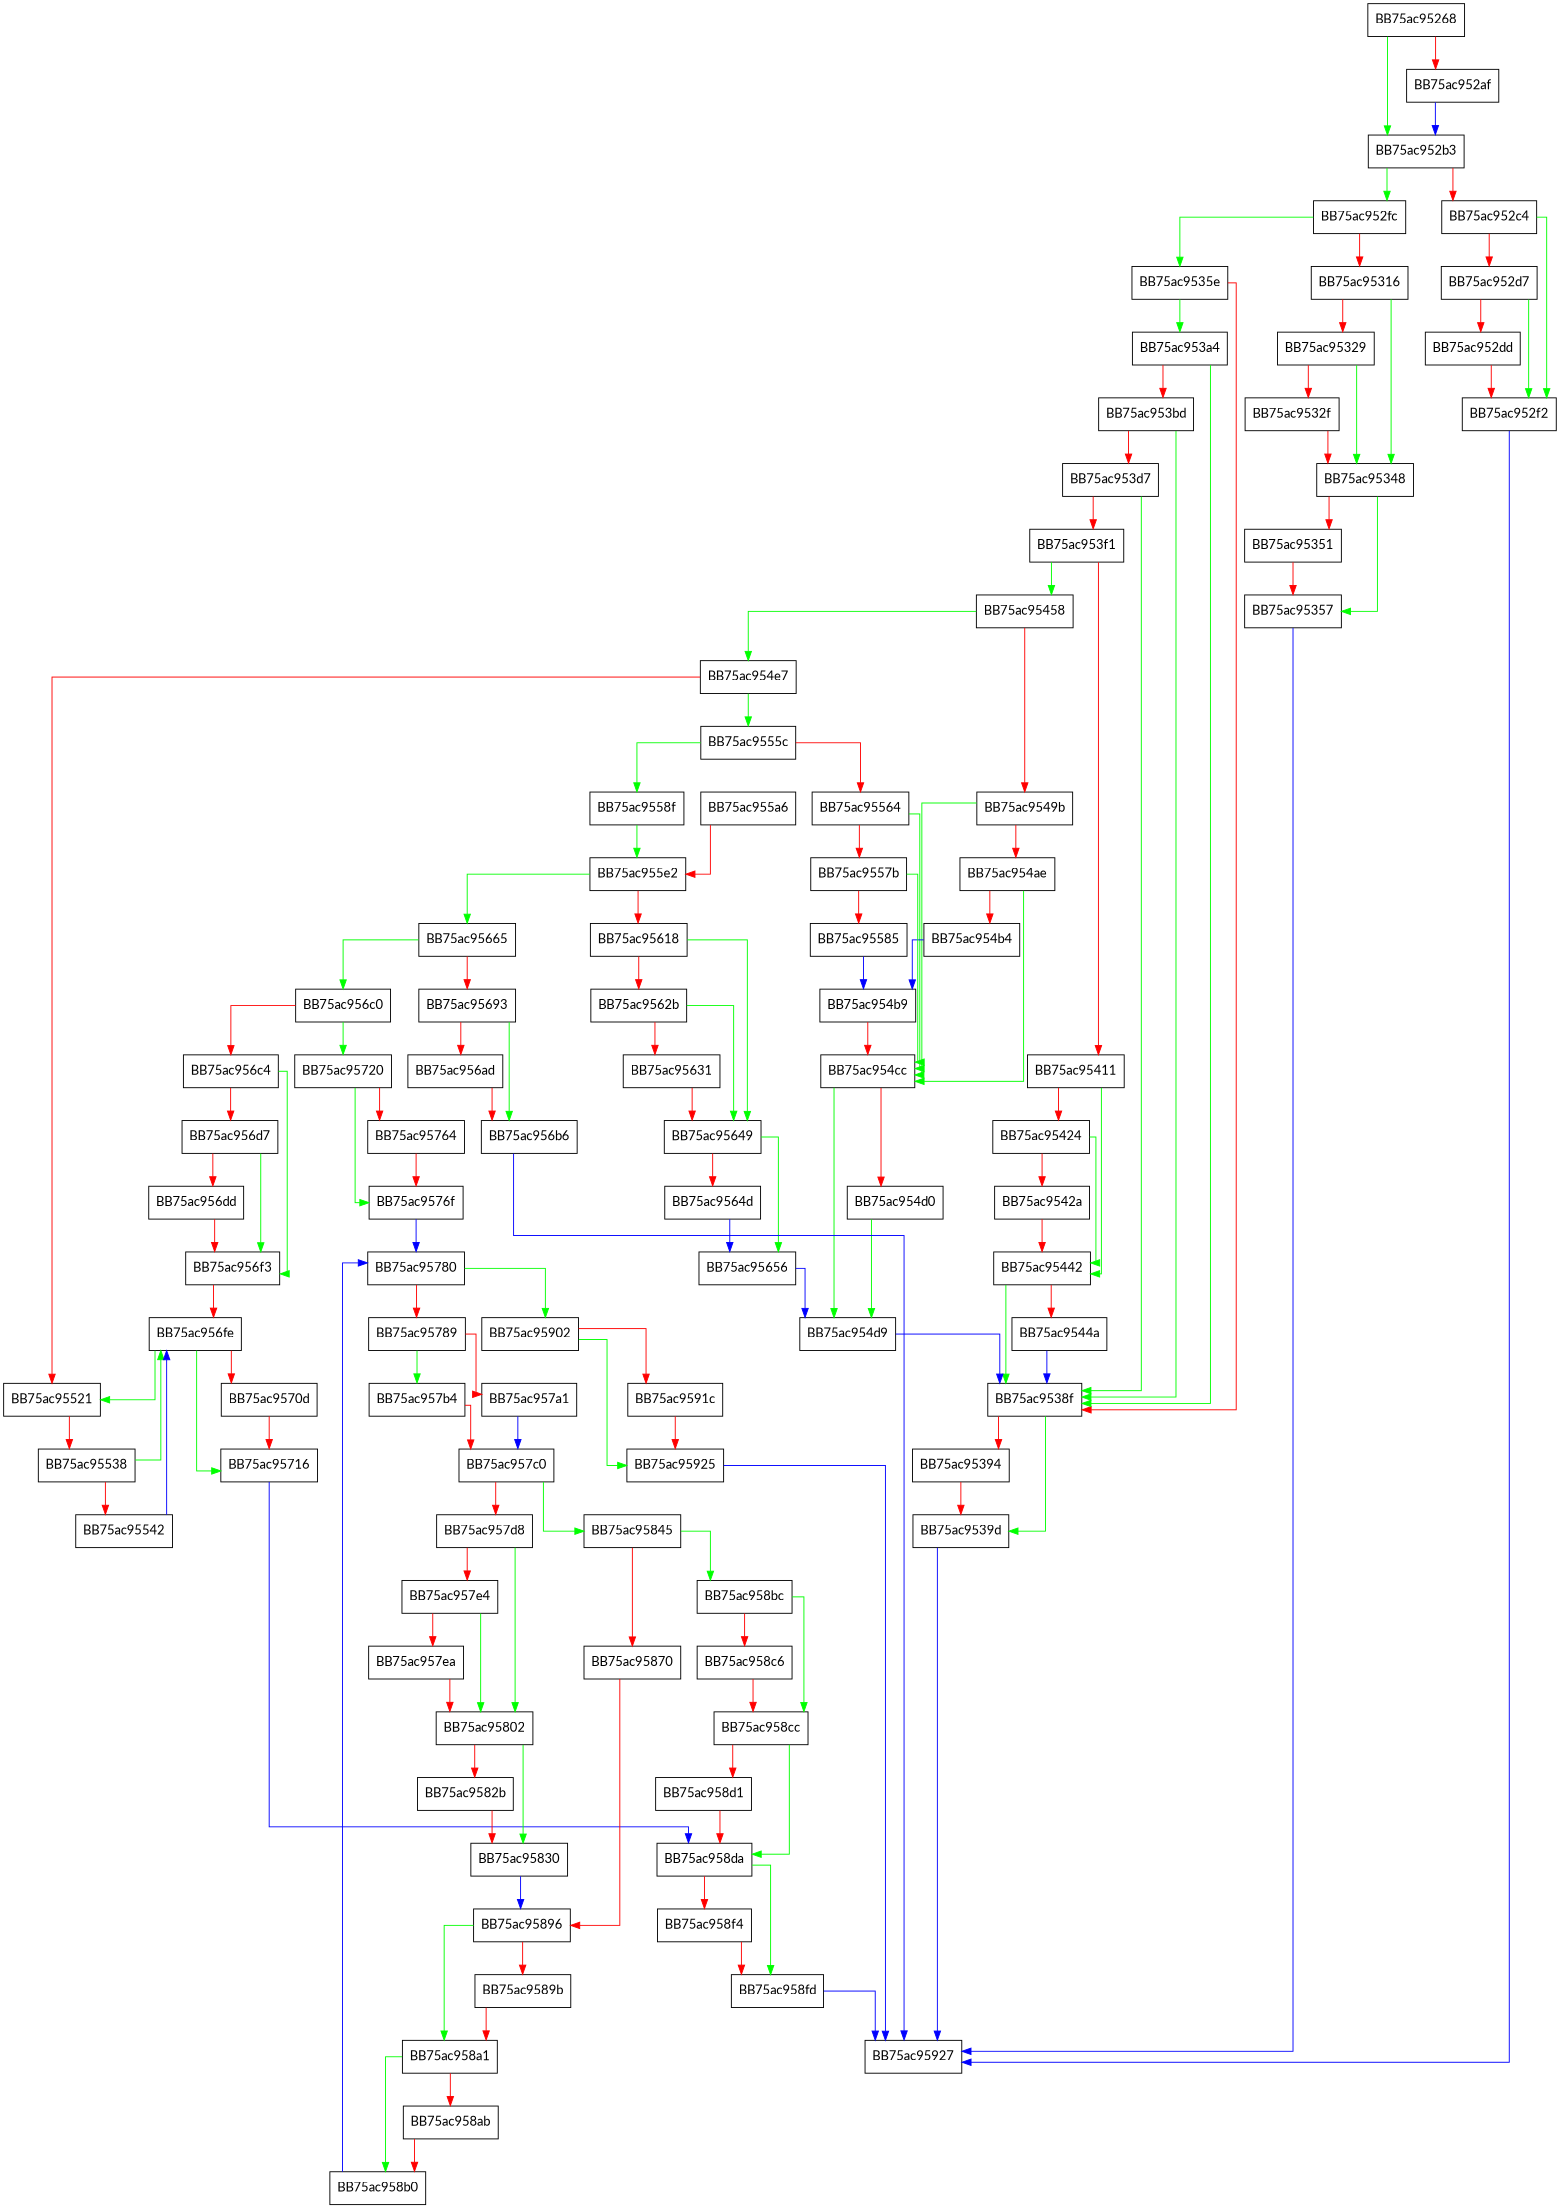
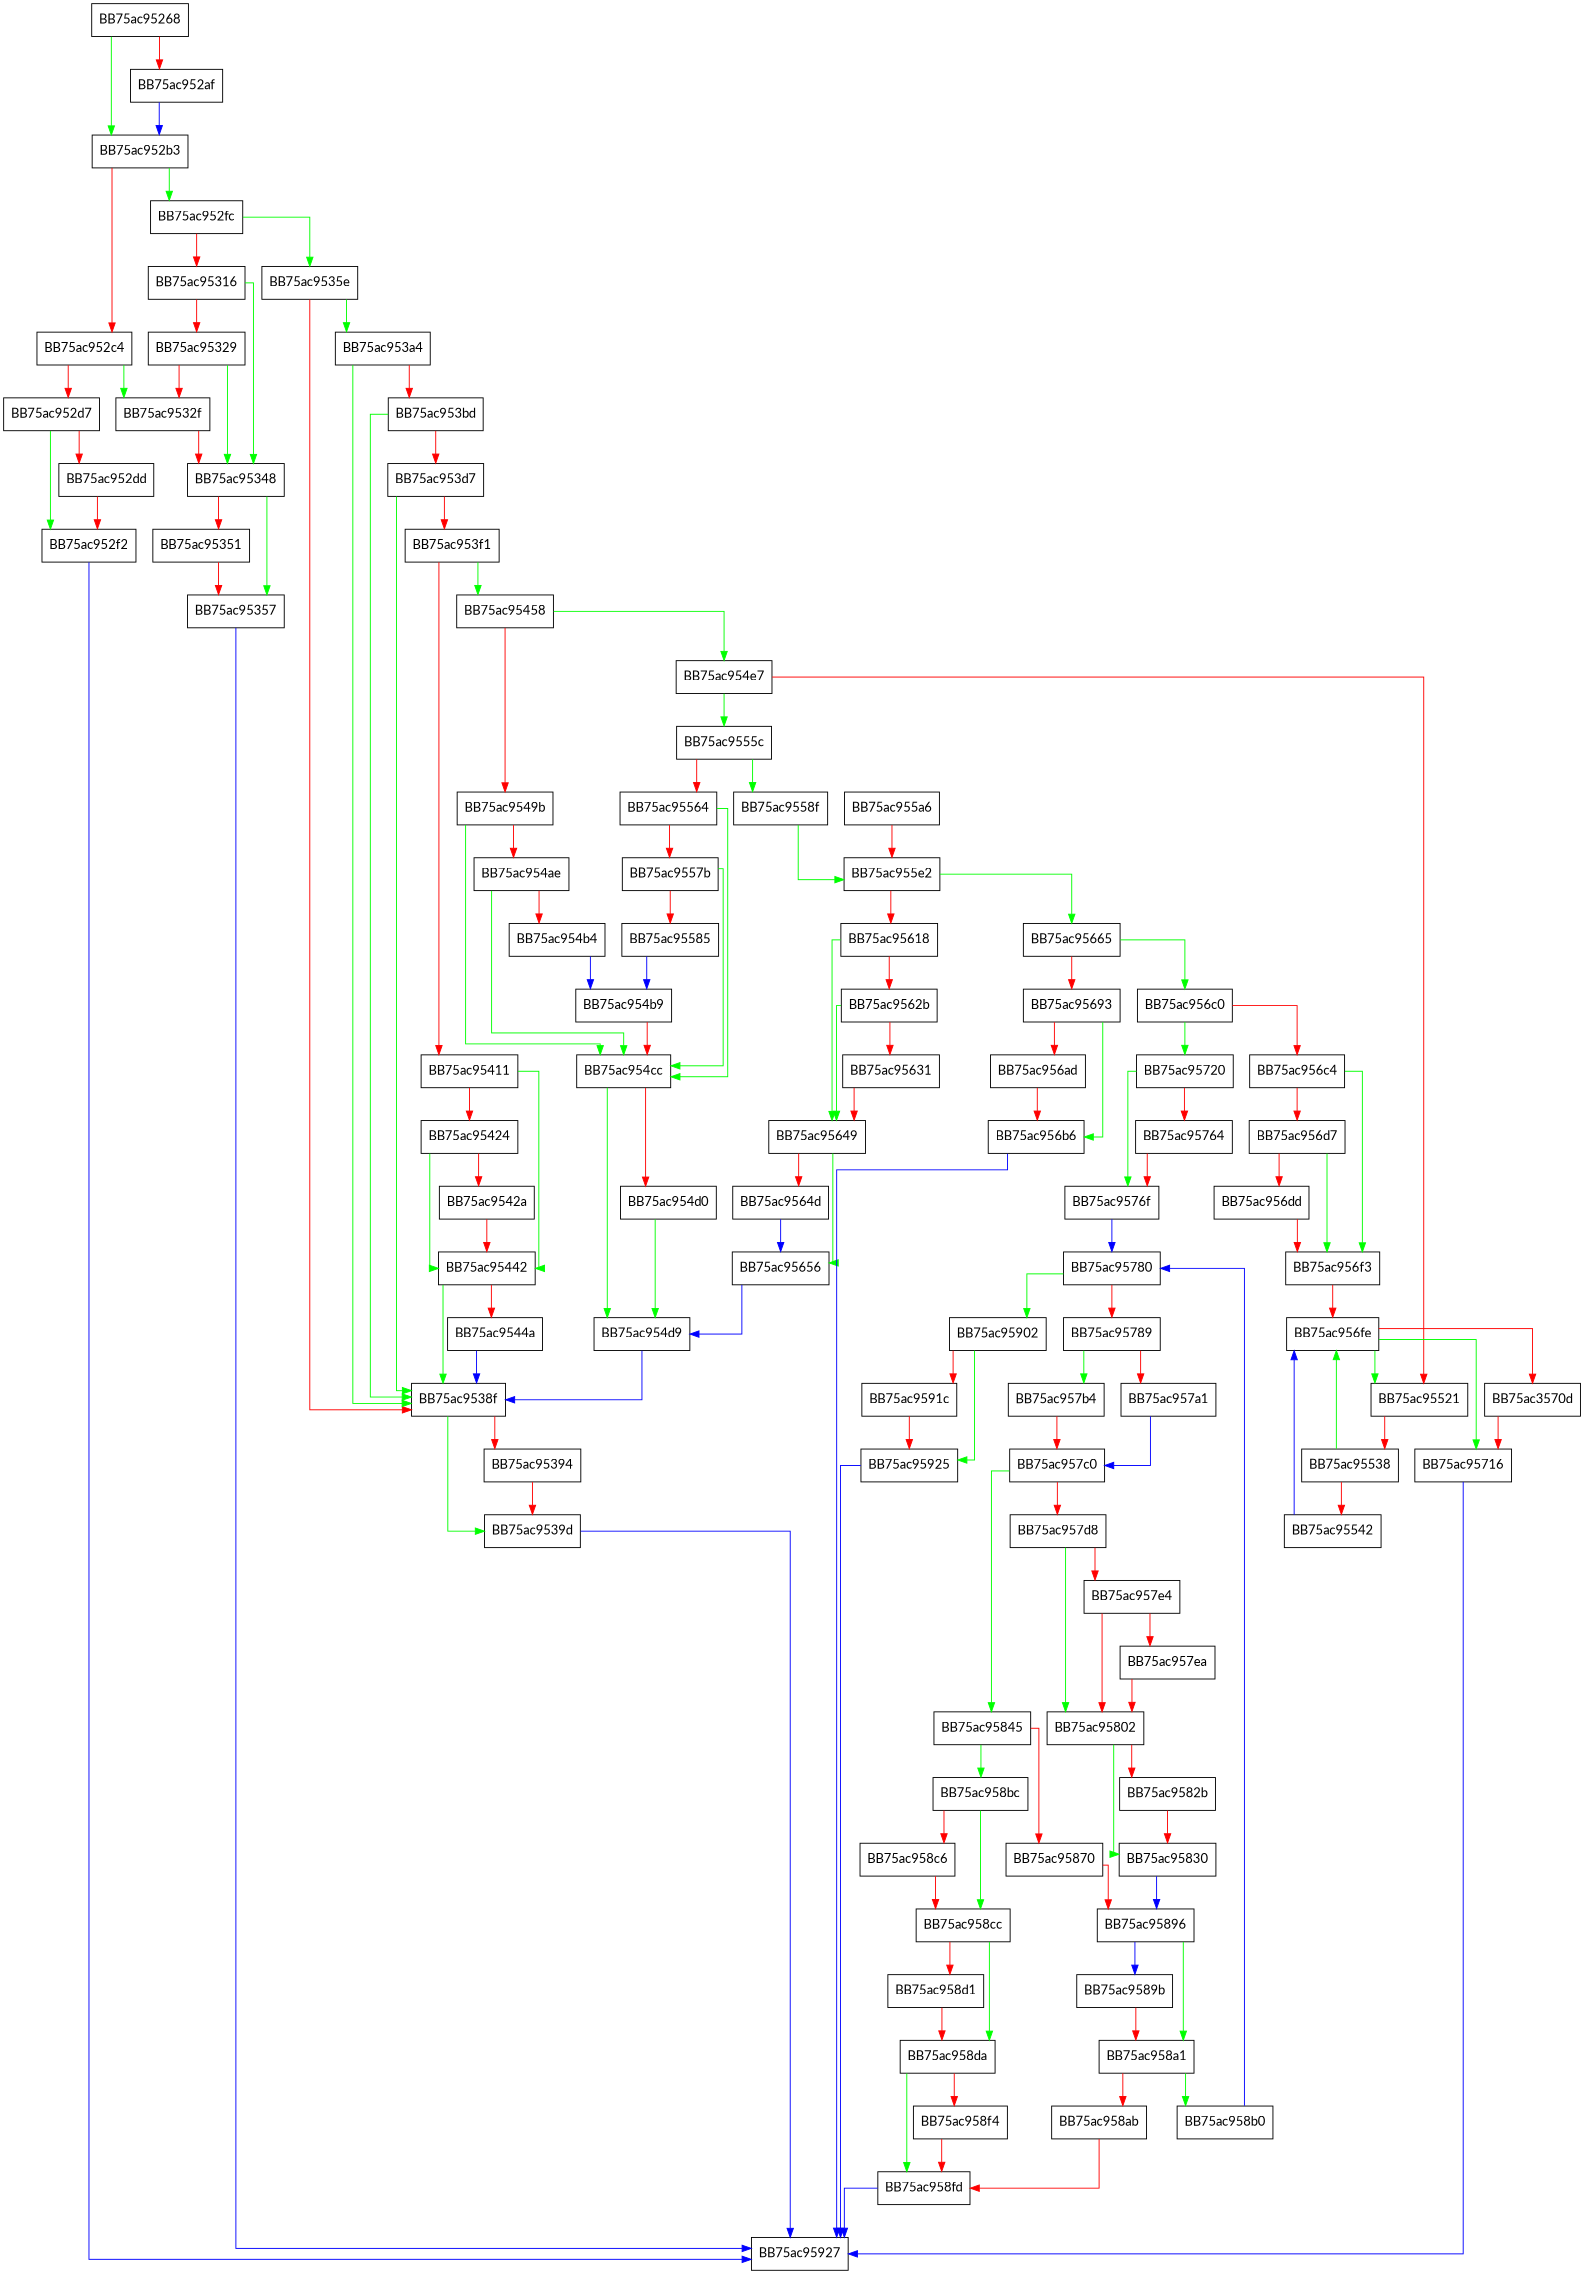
(1547, 298) -> (124, 377)
(269, 1400) -> (1533, 1400)
(481, 1658) -> (1102, 1658)
(310, 1827) -> (1463, 2171)
(523, 1954) -> (1135, 1954)
(415, 2151) -> (1064, 2188)
